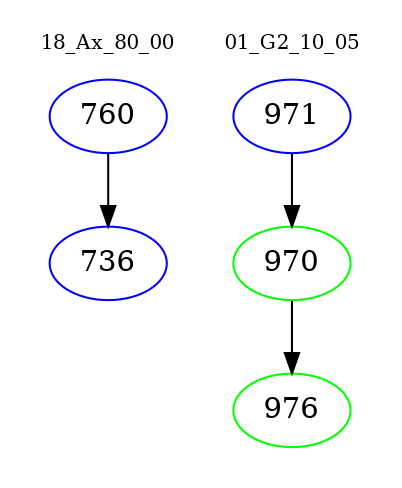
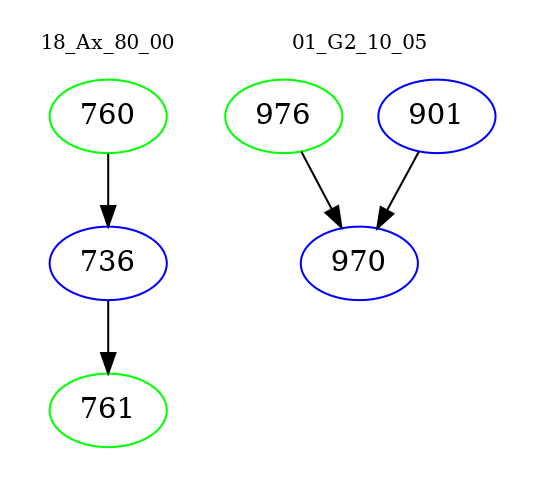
(108, 116) -> (108, 116)
(292, 116) -> (437, 116)
(292, 263) -> (359, 263)
(292, 327) -> (317, 180)
none -> (108, 410)
